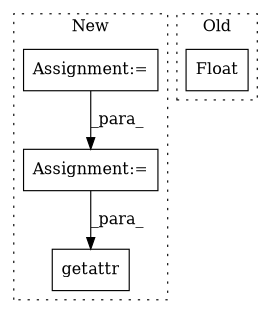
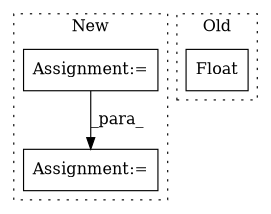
(91, 270) -> none
